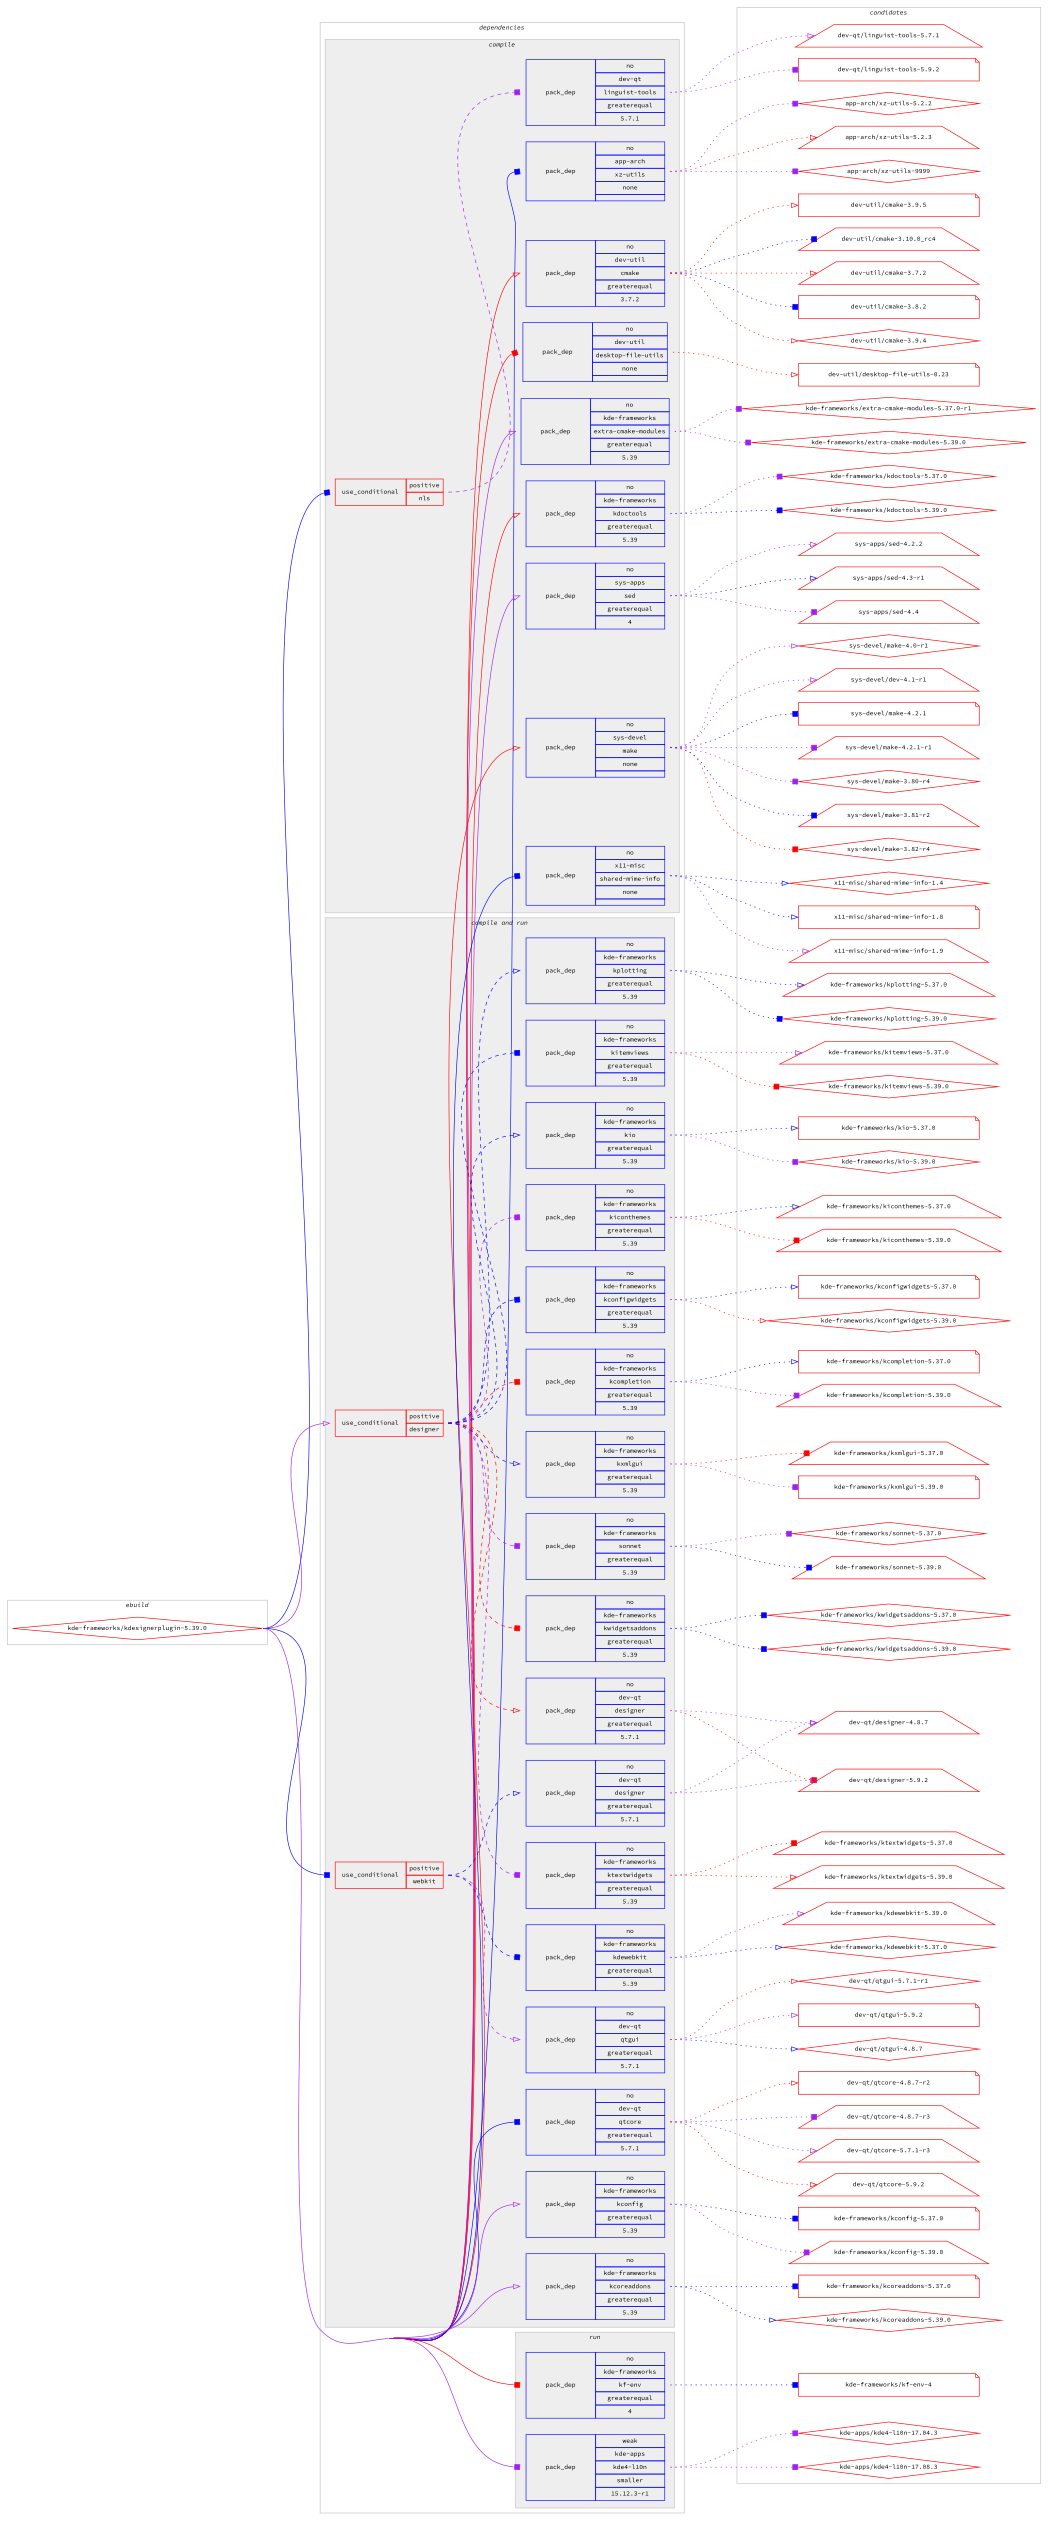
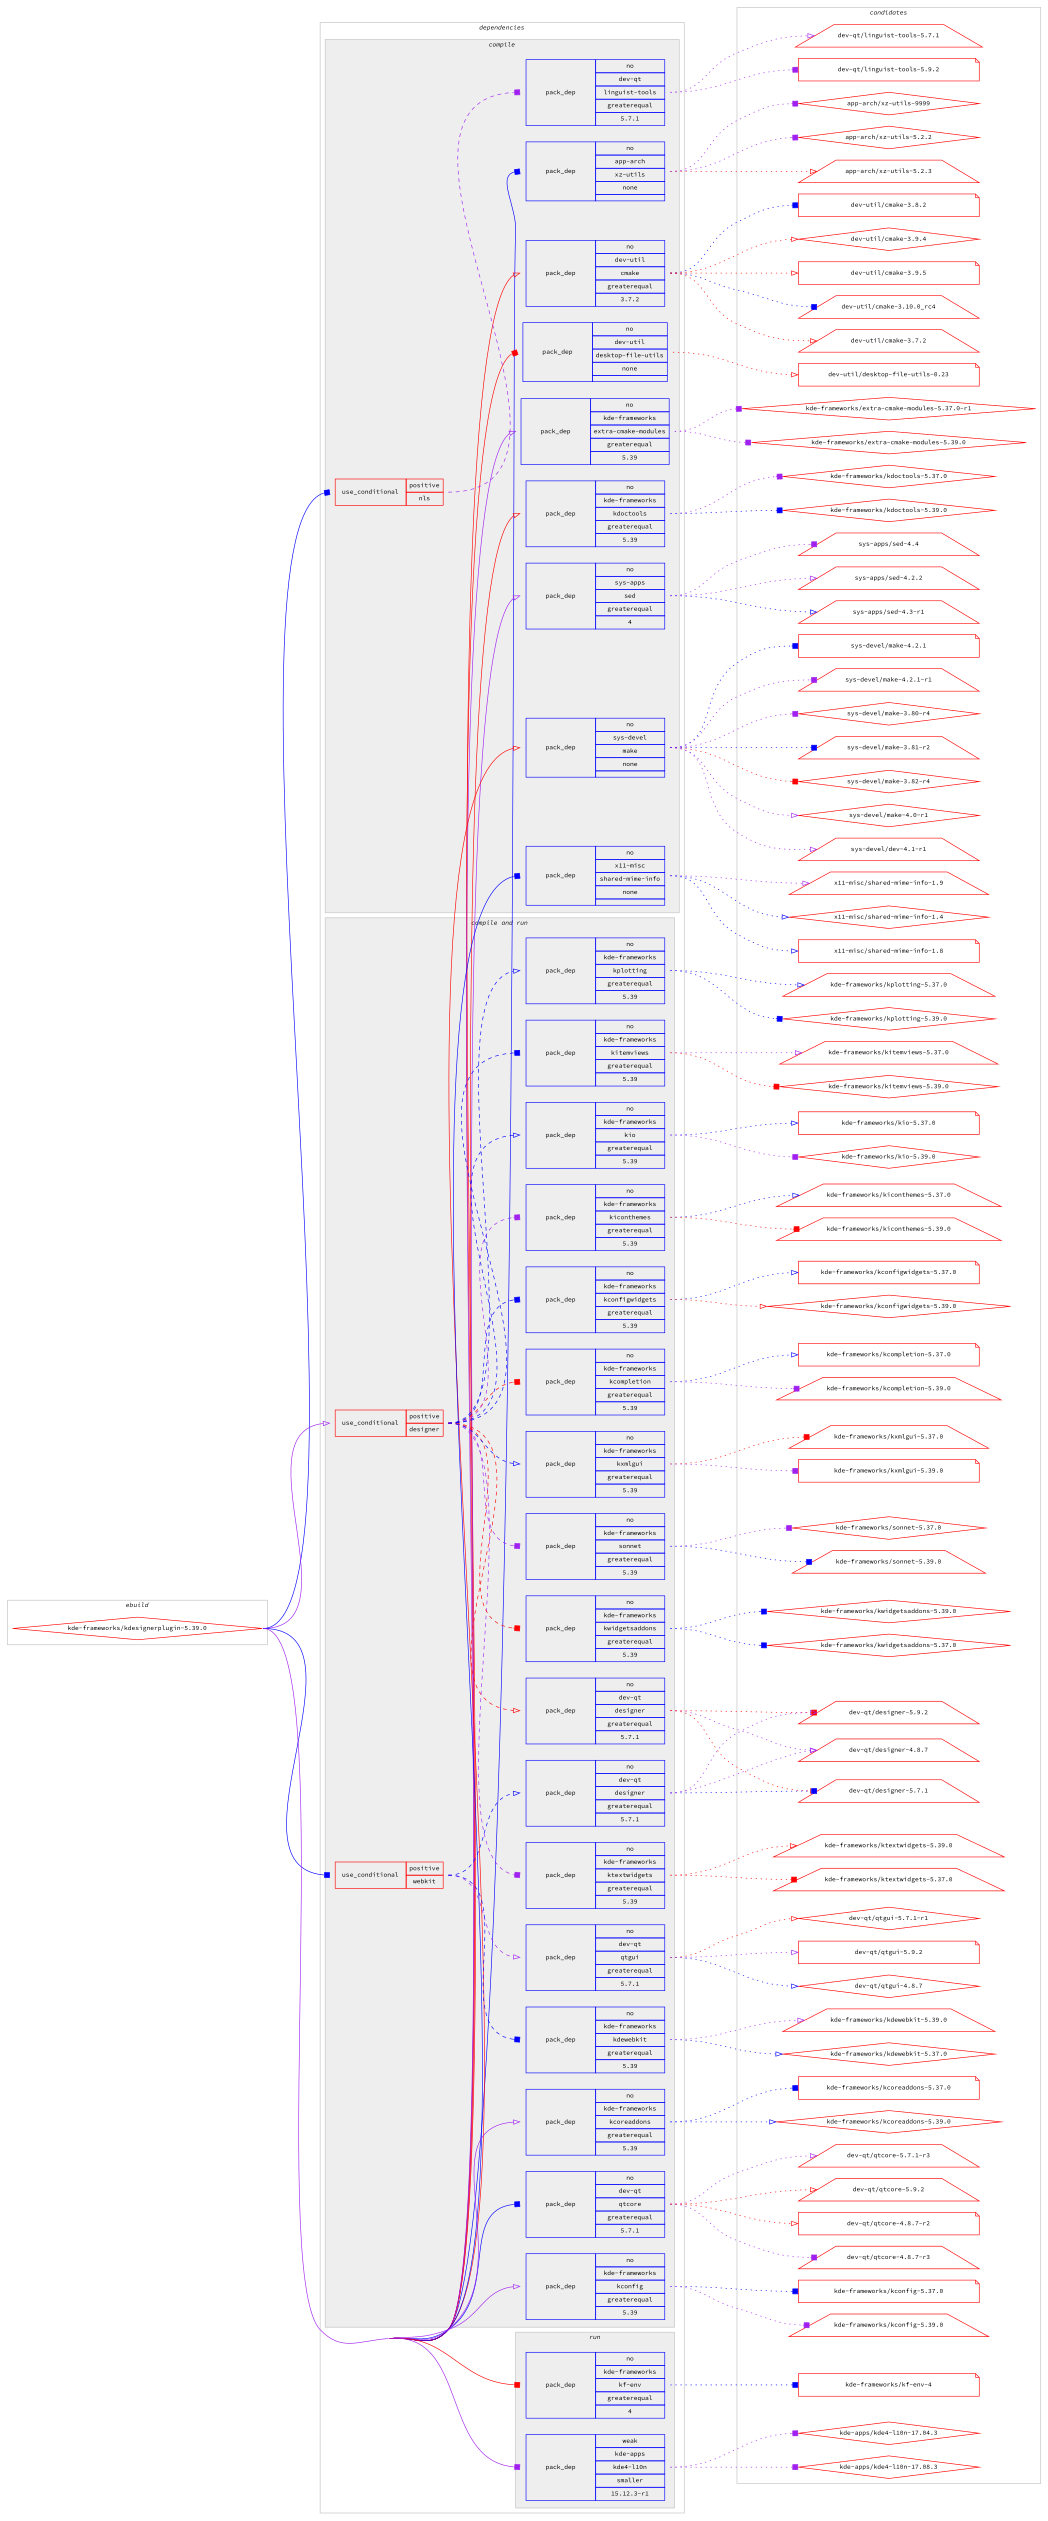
none -> (889, 1791)
